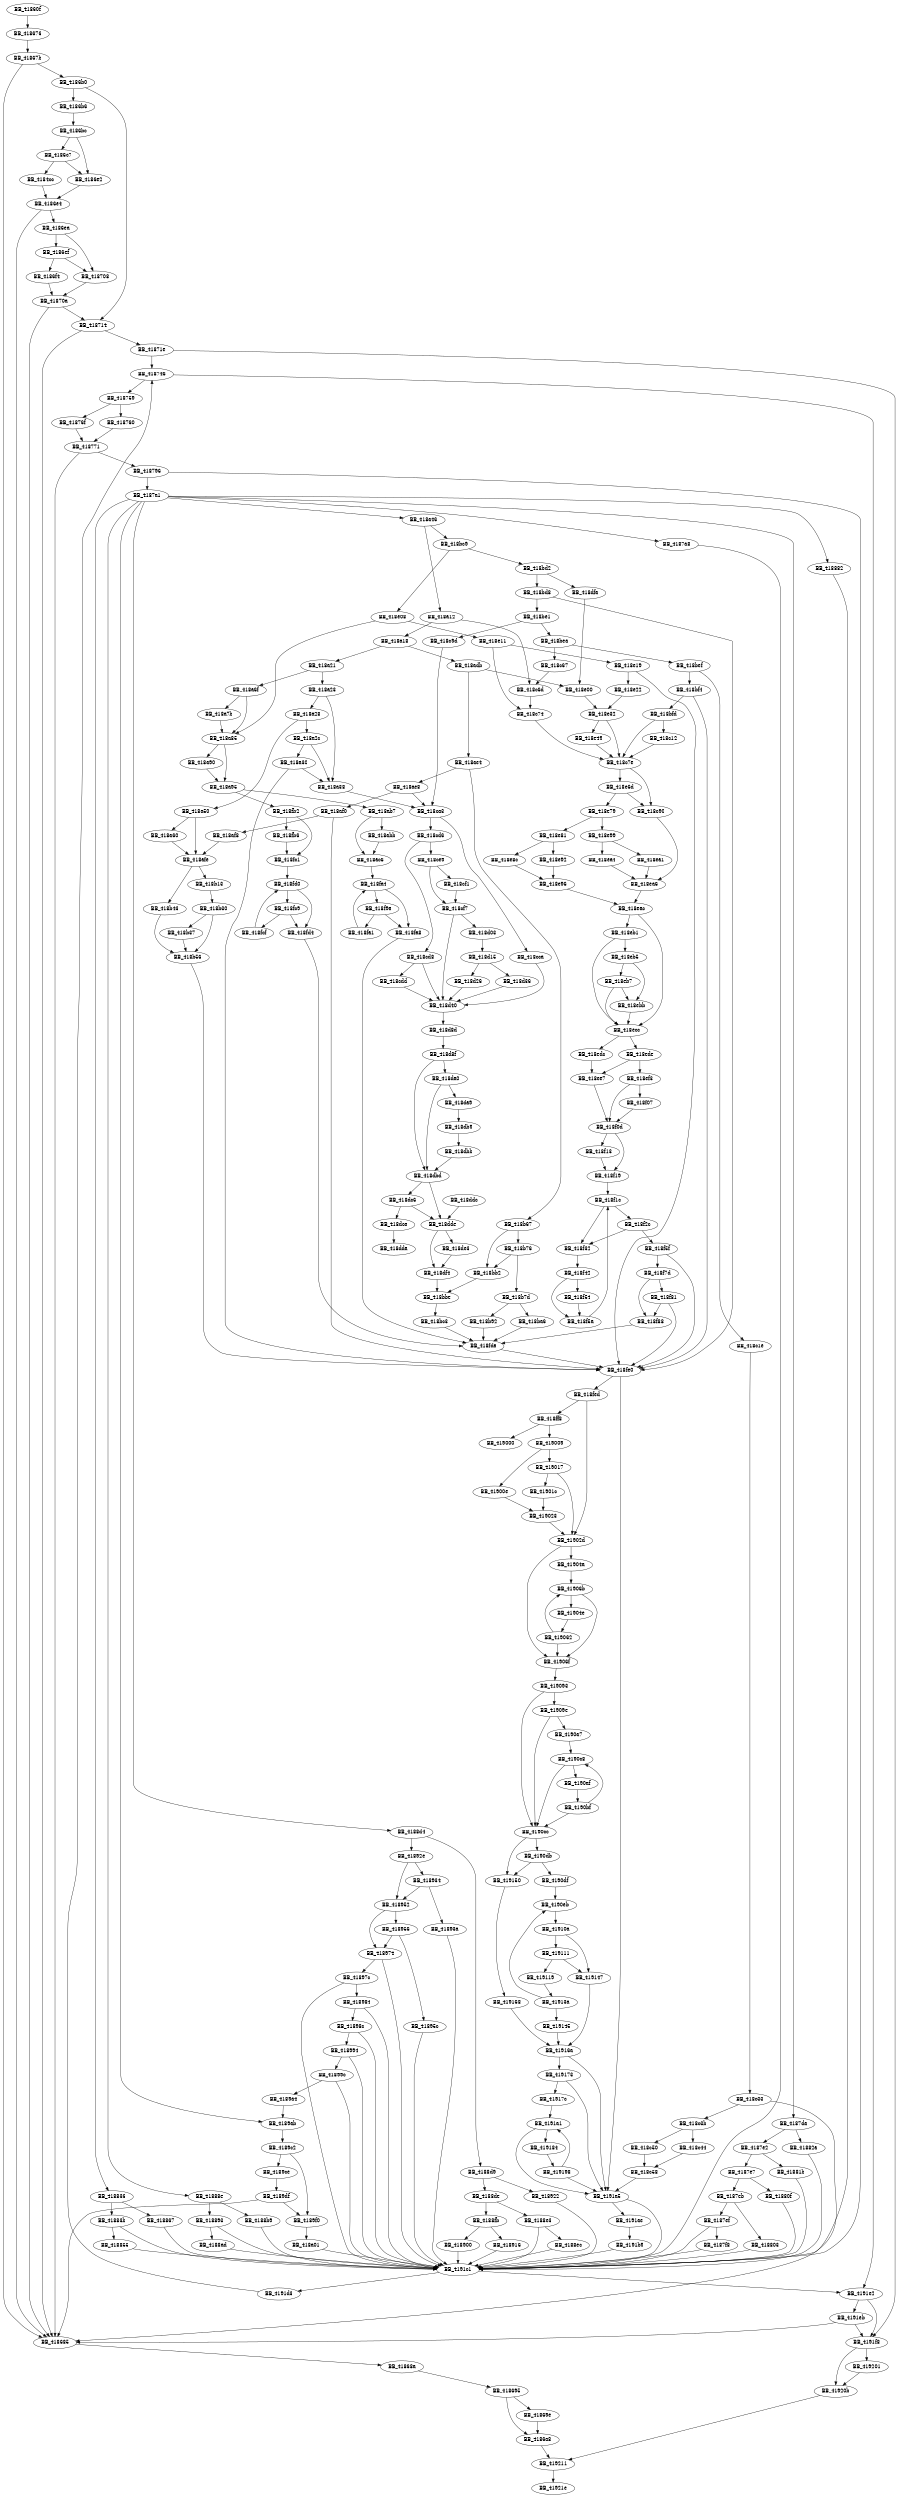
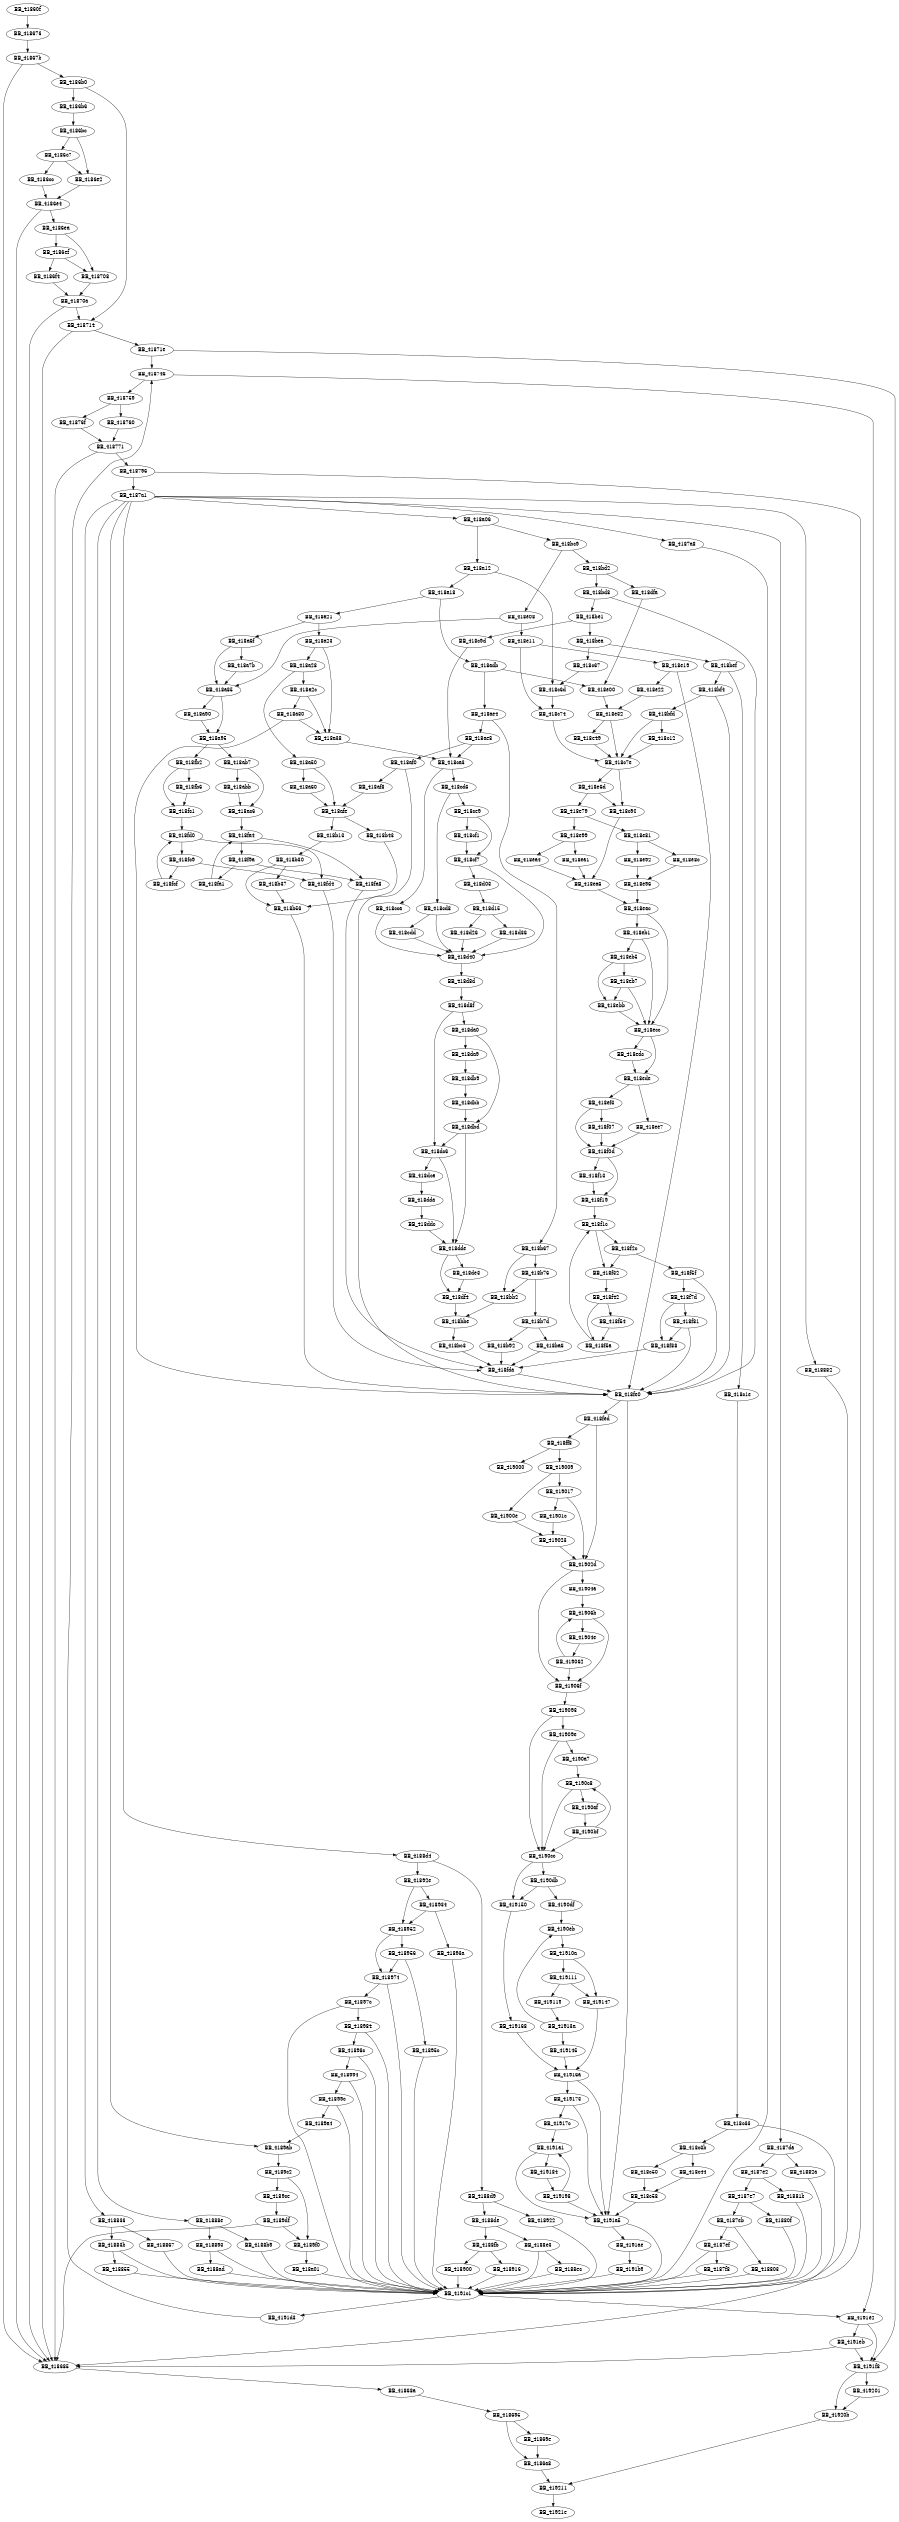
(40, 180) -> (40, 180)
(424, 520) -> (477, 520)
(592, 1065) -> (633, 1065)
(415, 1111) -> (434, 1074)
none -> (422, 1211)
